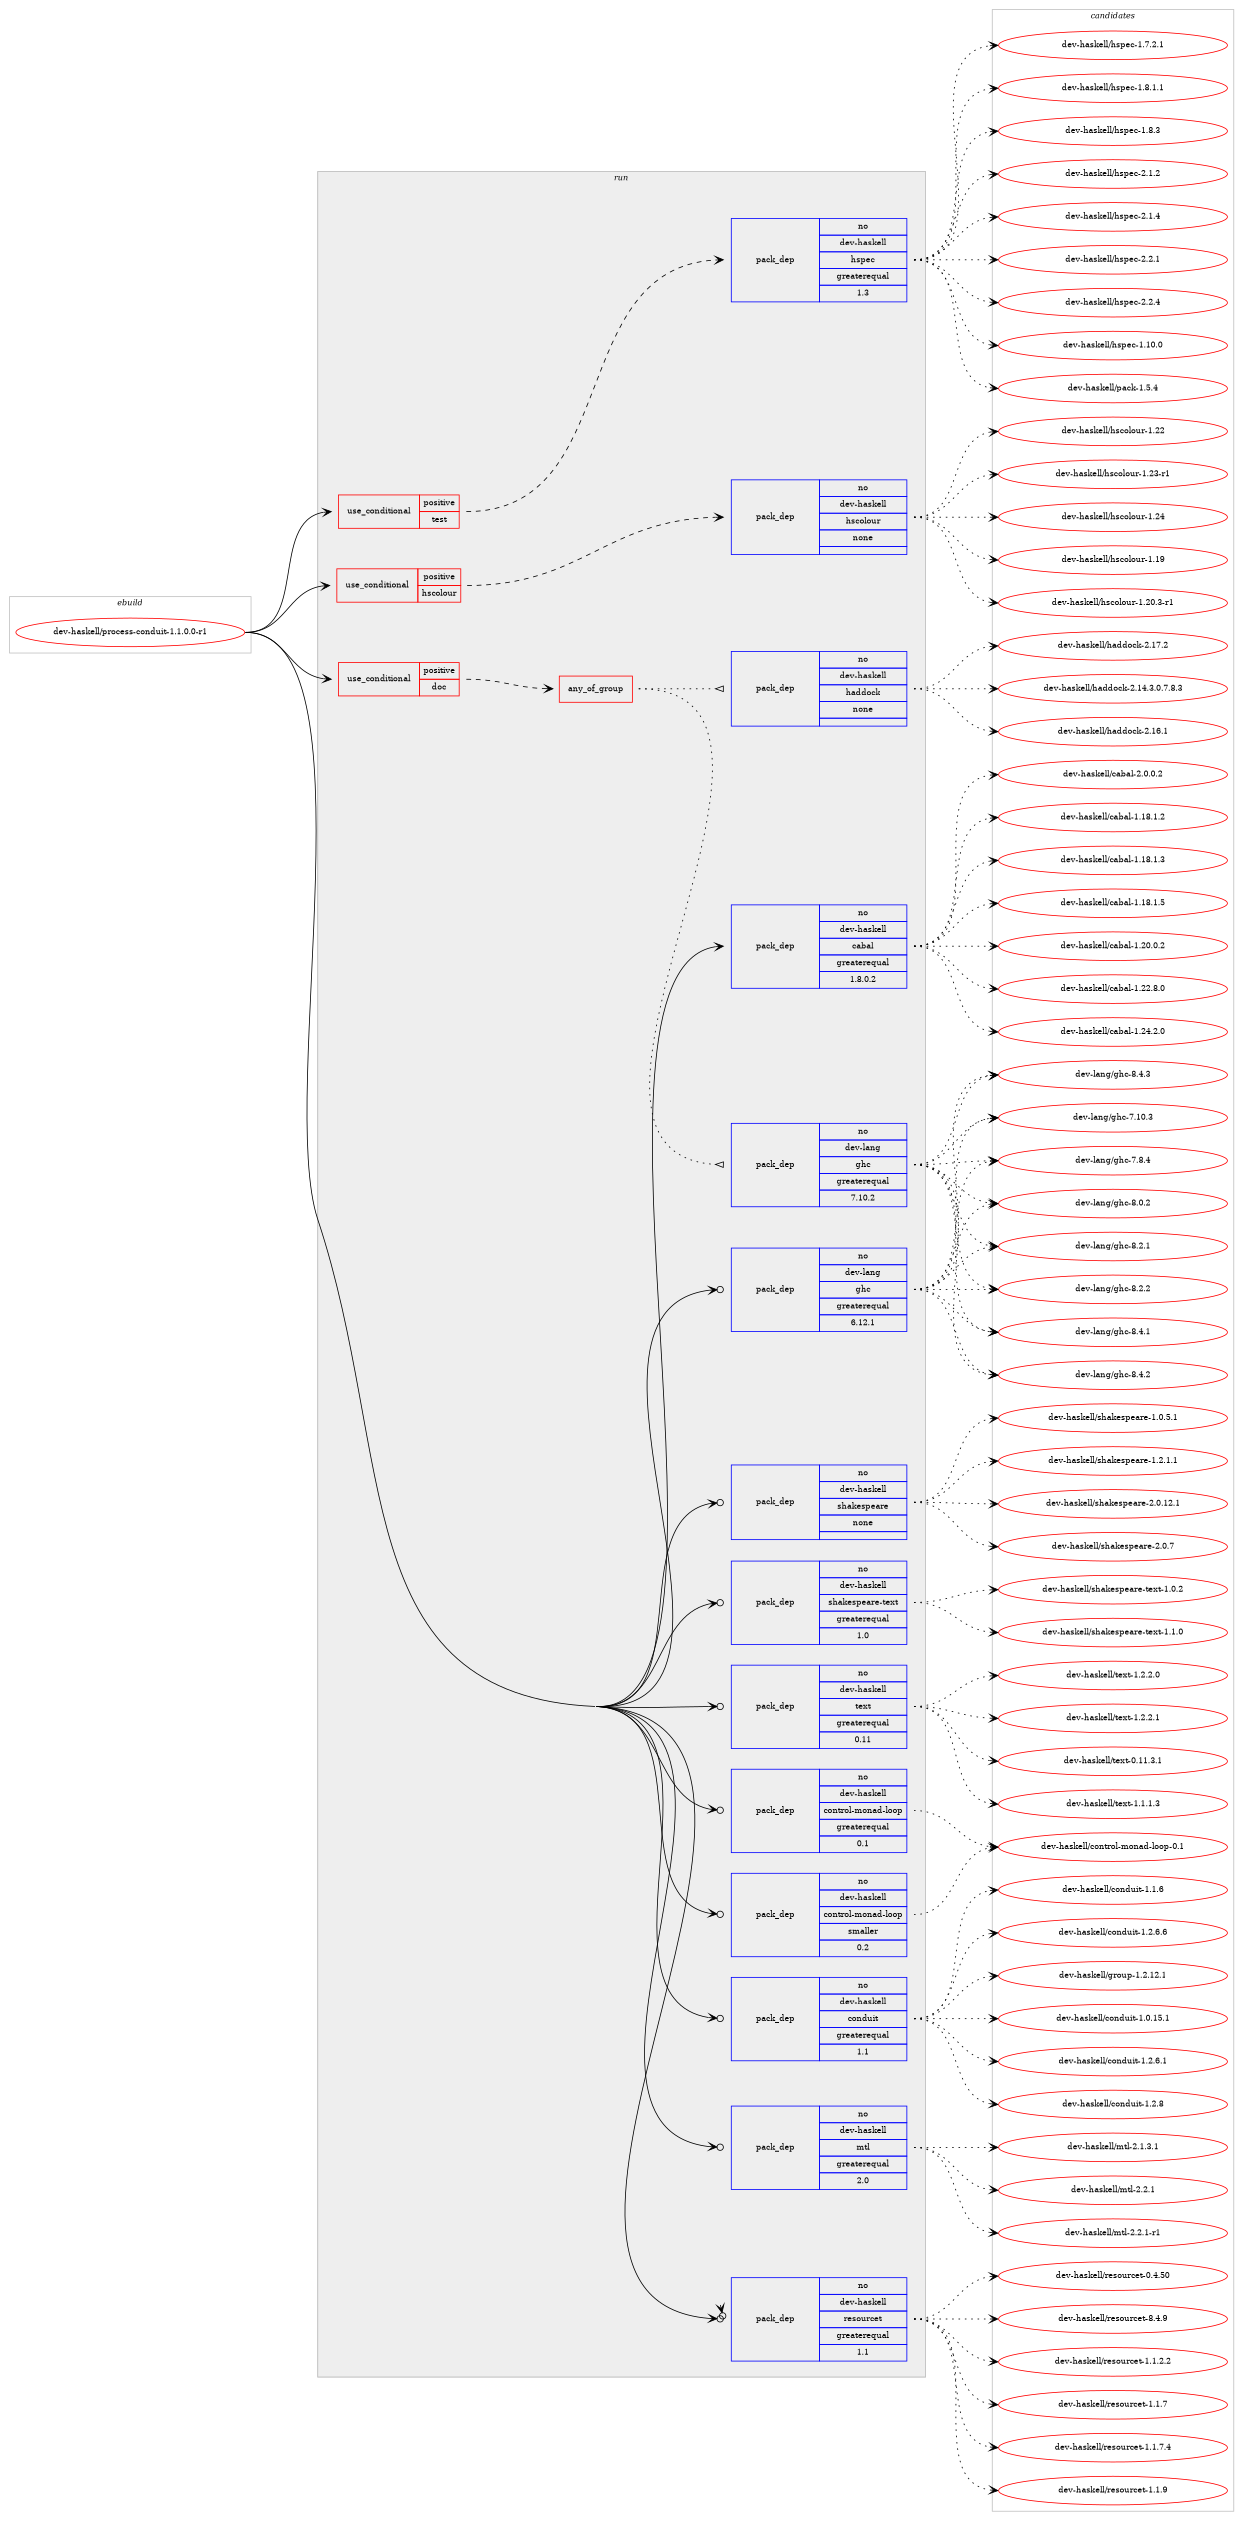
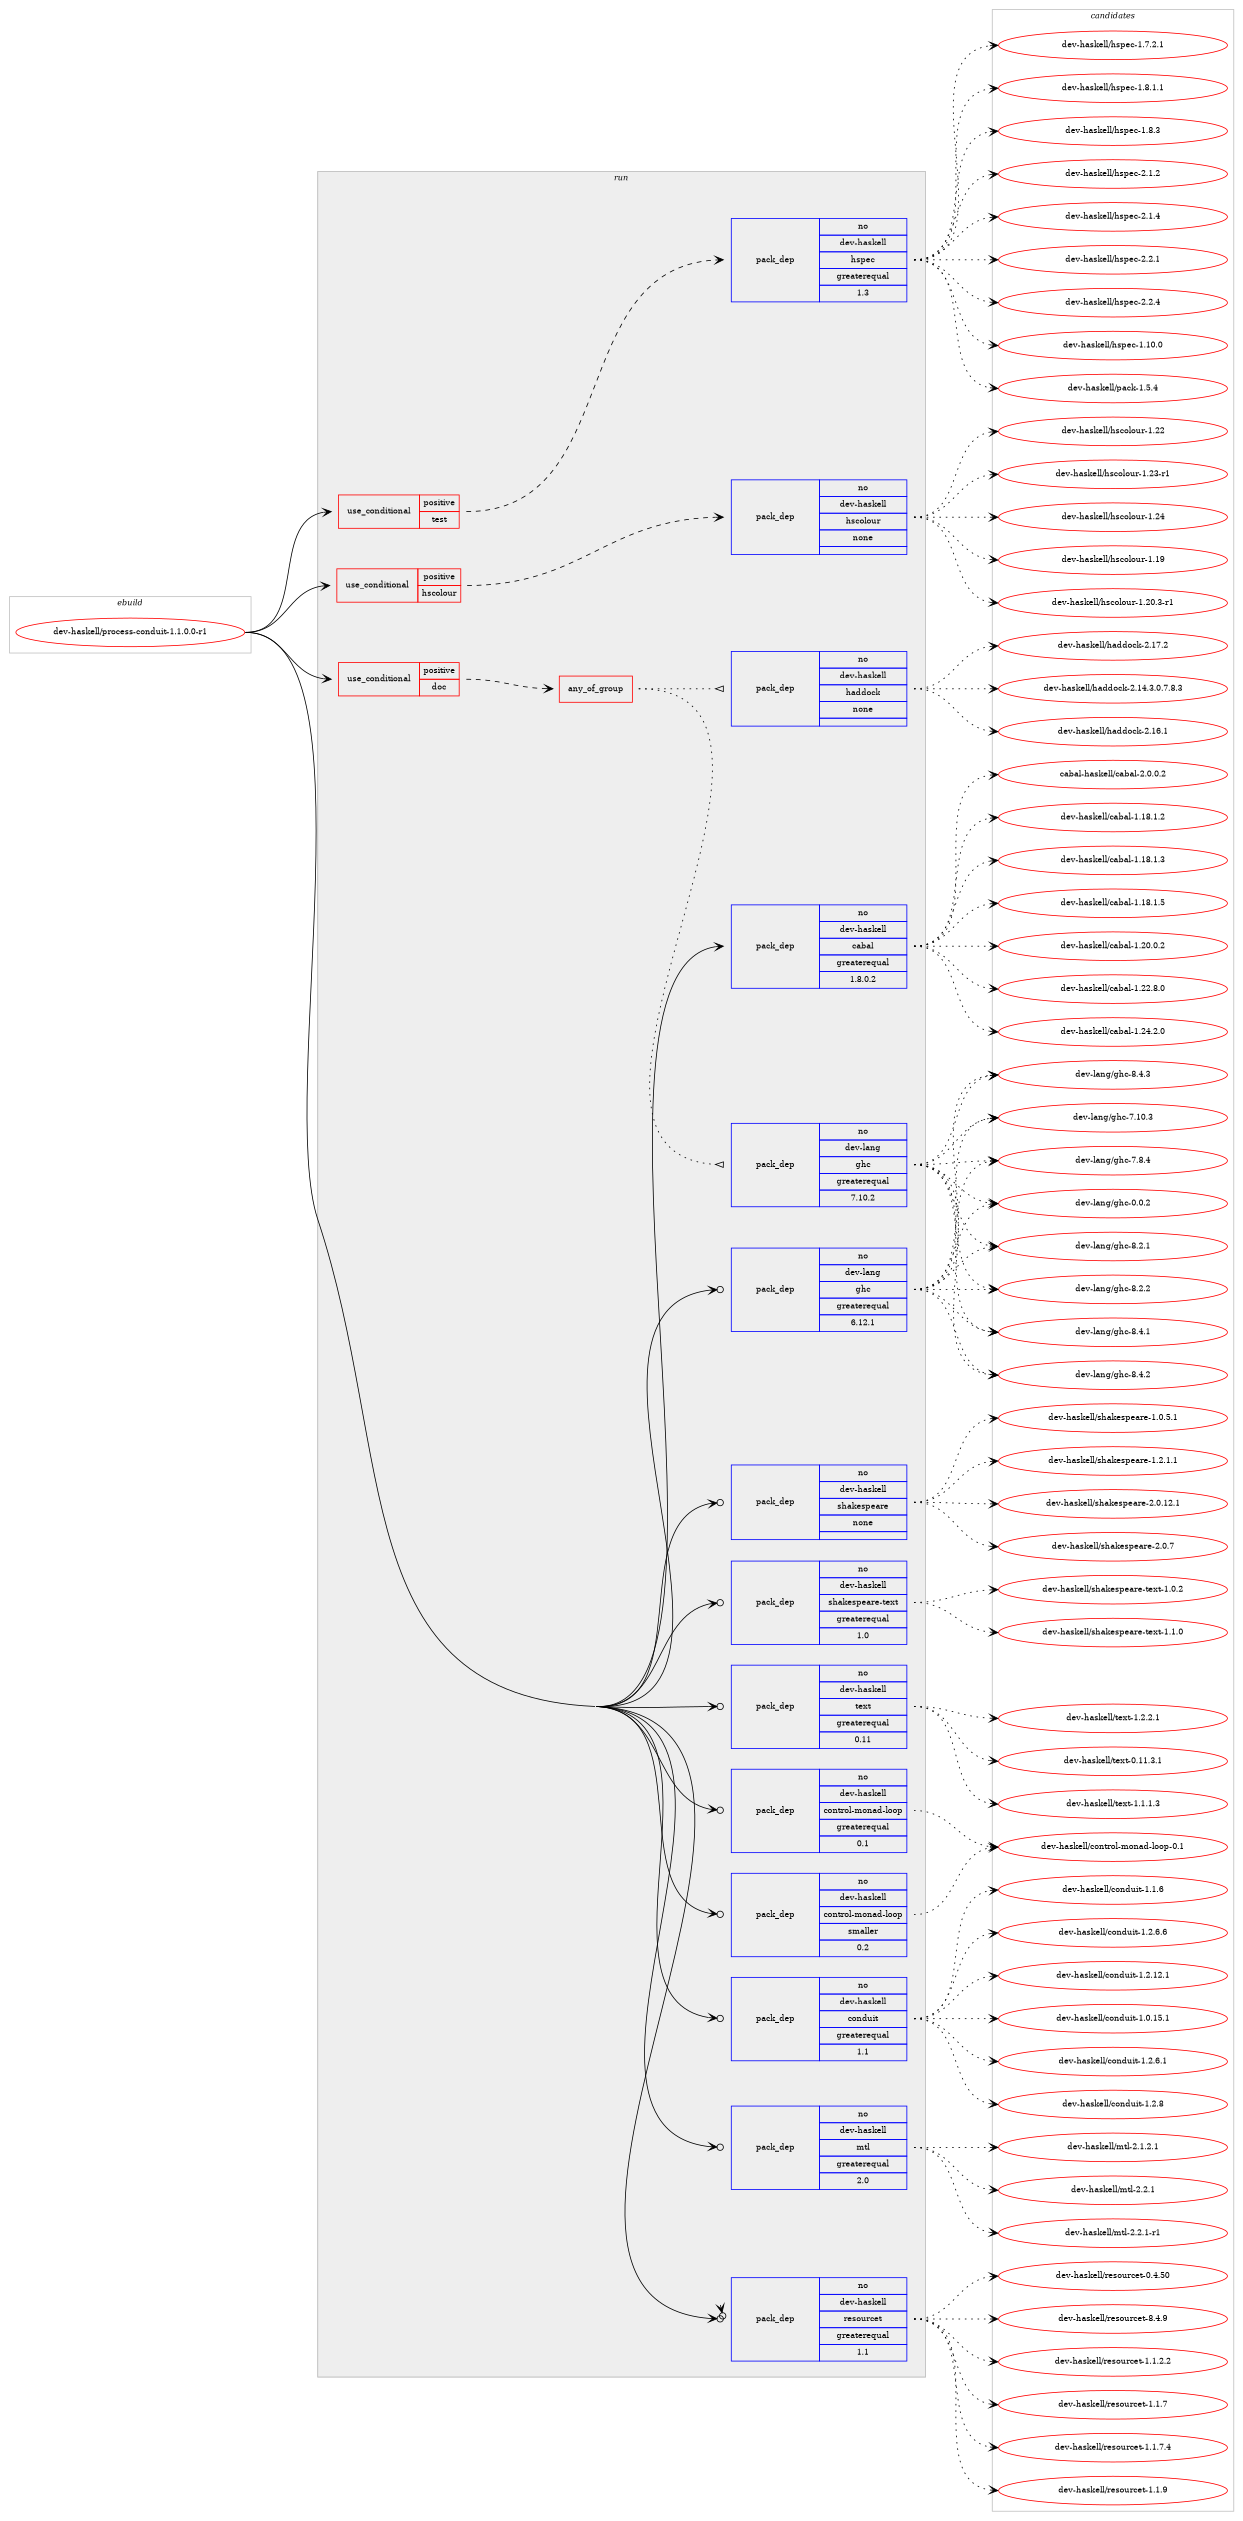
(1113, 775) -> (1113, 775)
(1113, 1204) -> (1113, 1204)
(1113, 1675) -> none
(1113, 1976) -> (1113, 1976)
(1113, 2147) -> (1113, 2147)
